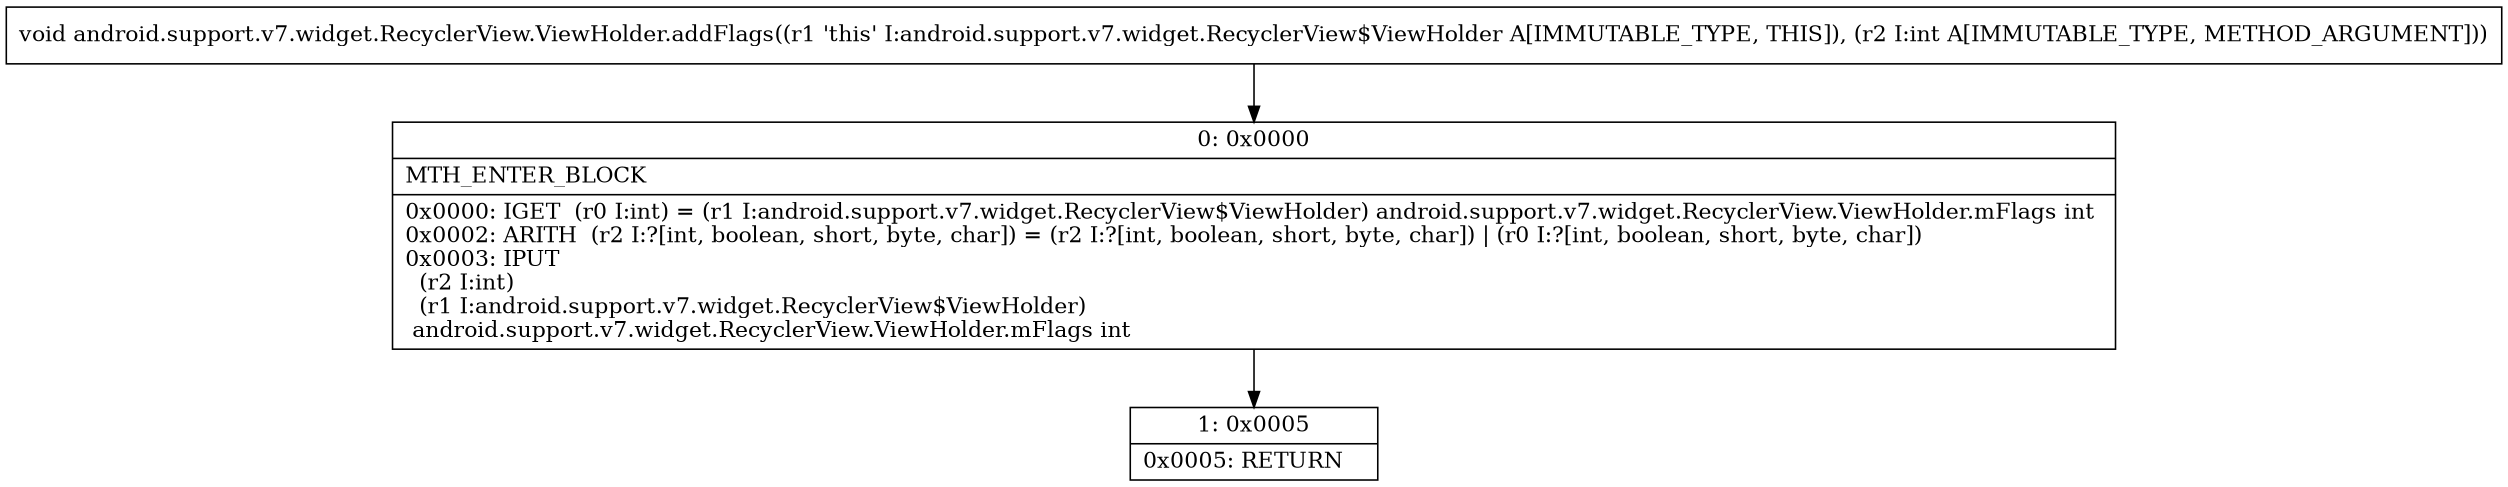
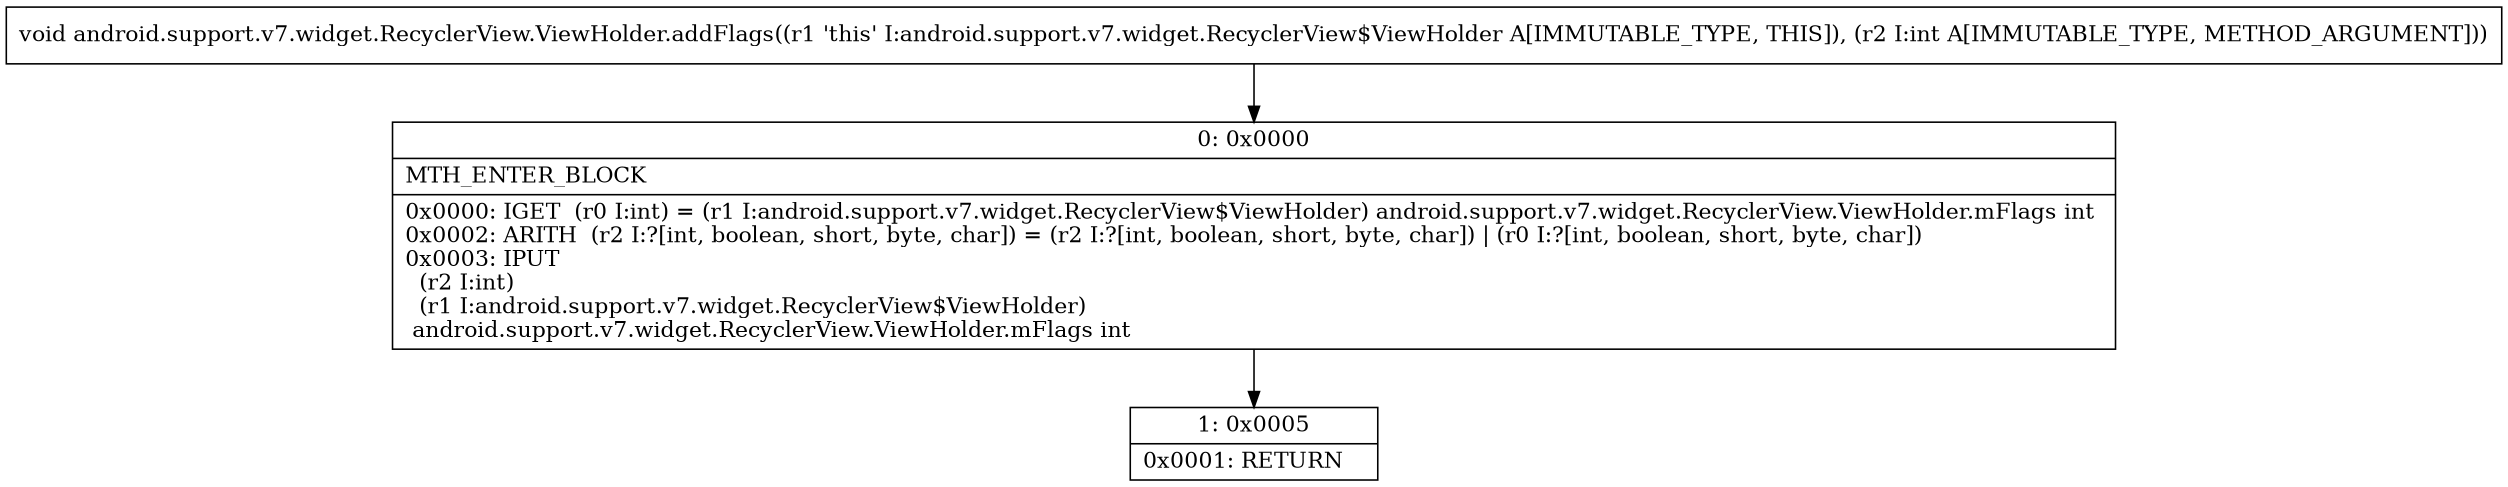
(1254, 461) -> (1254, 461)
